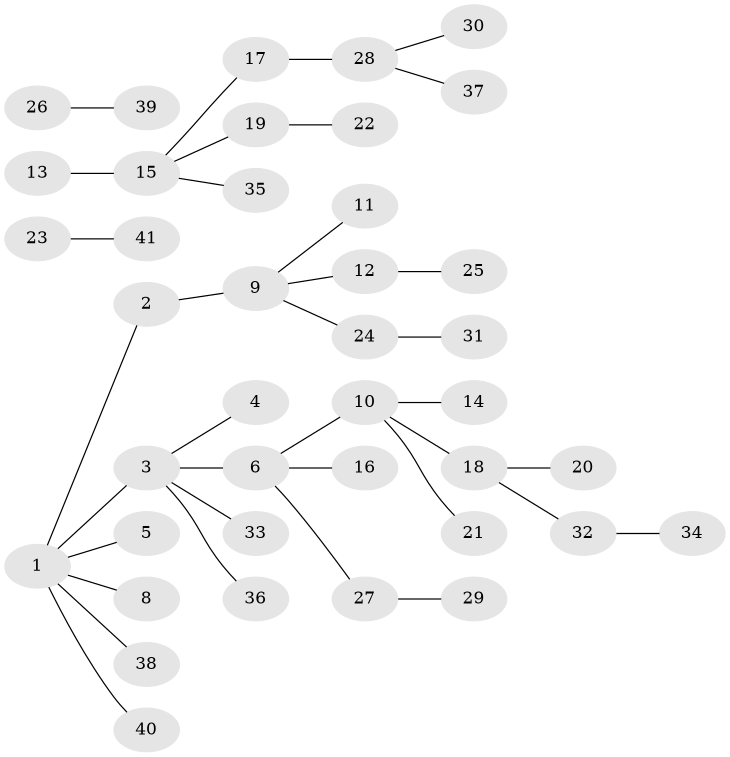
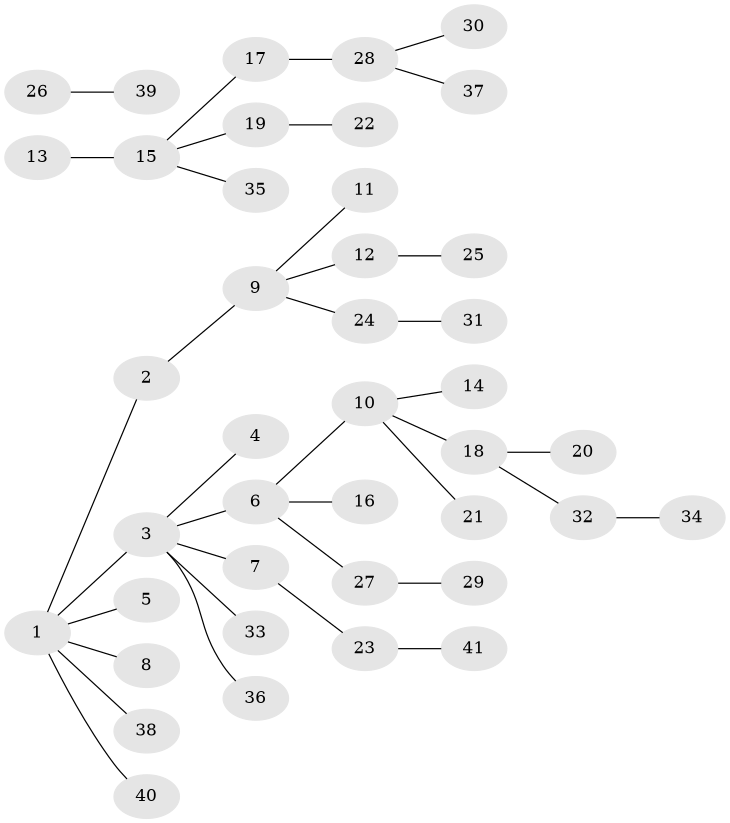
none -> (256, 567)
